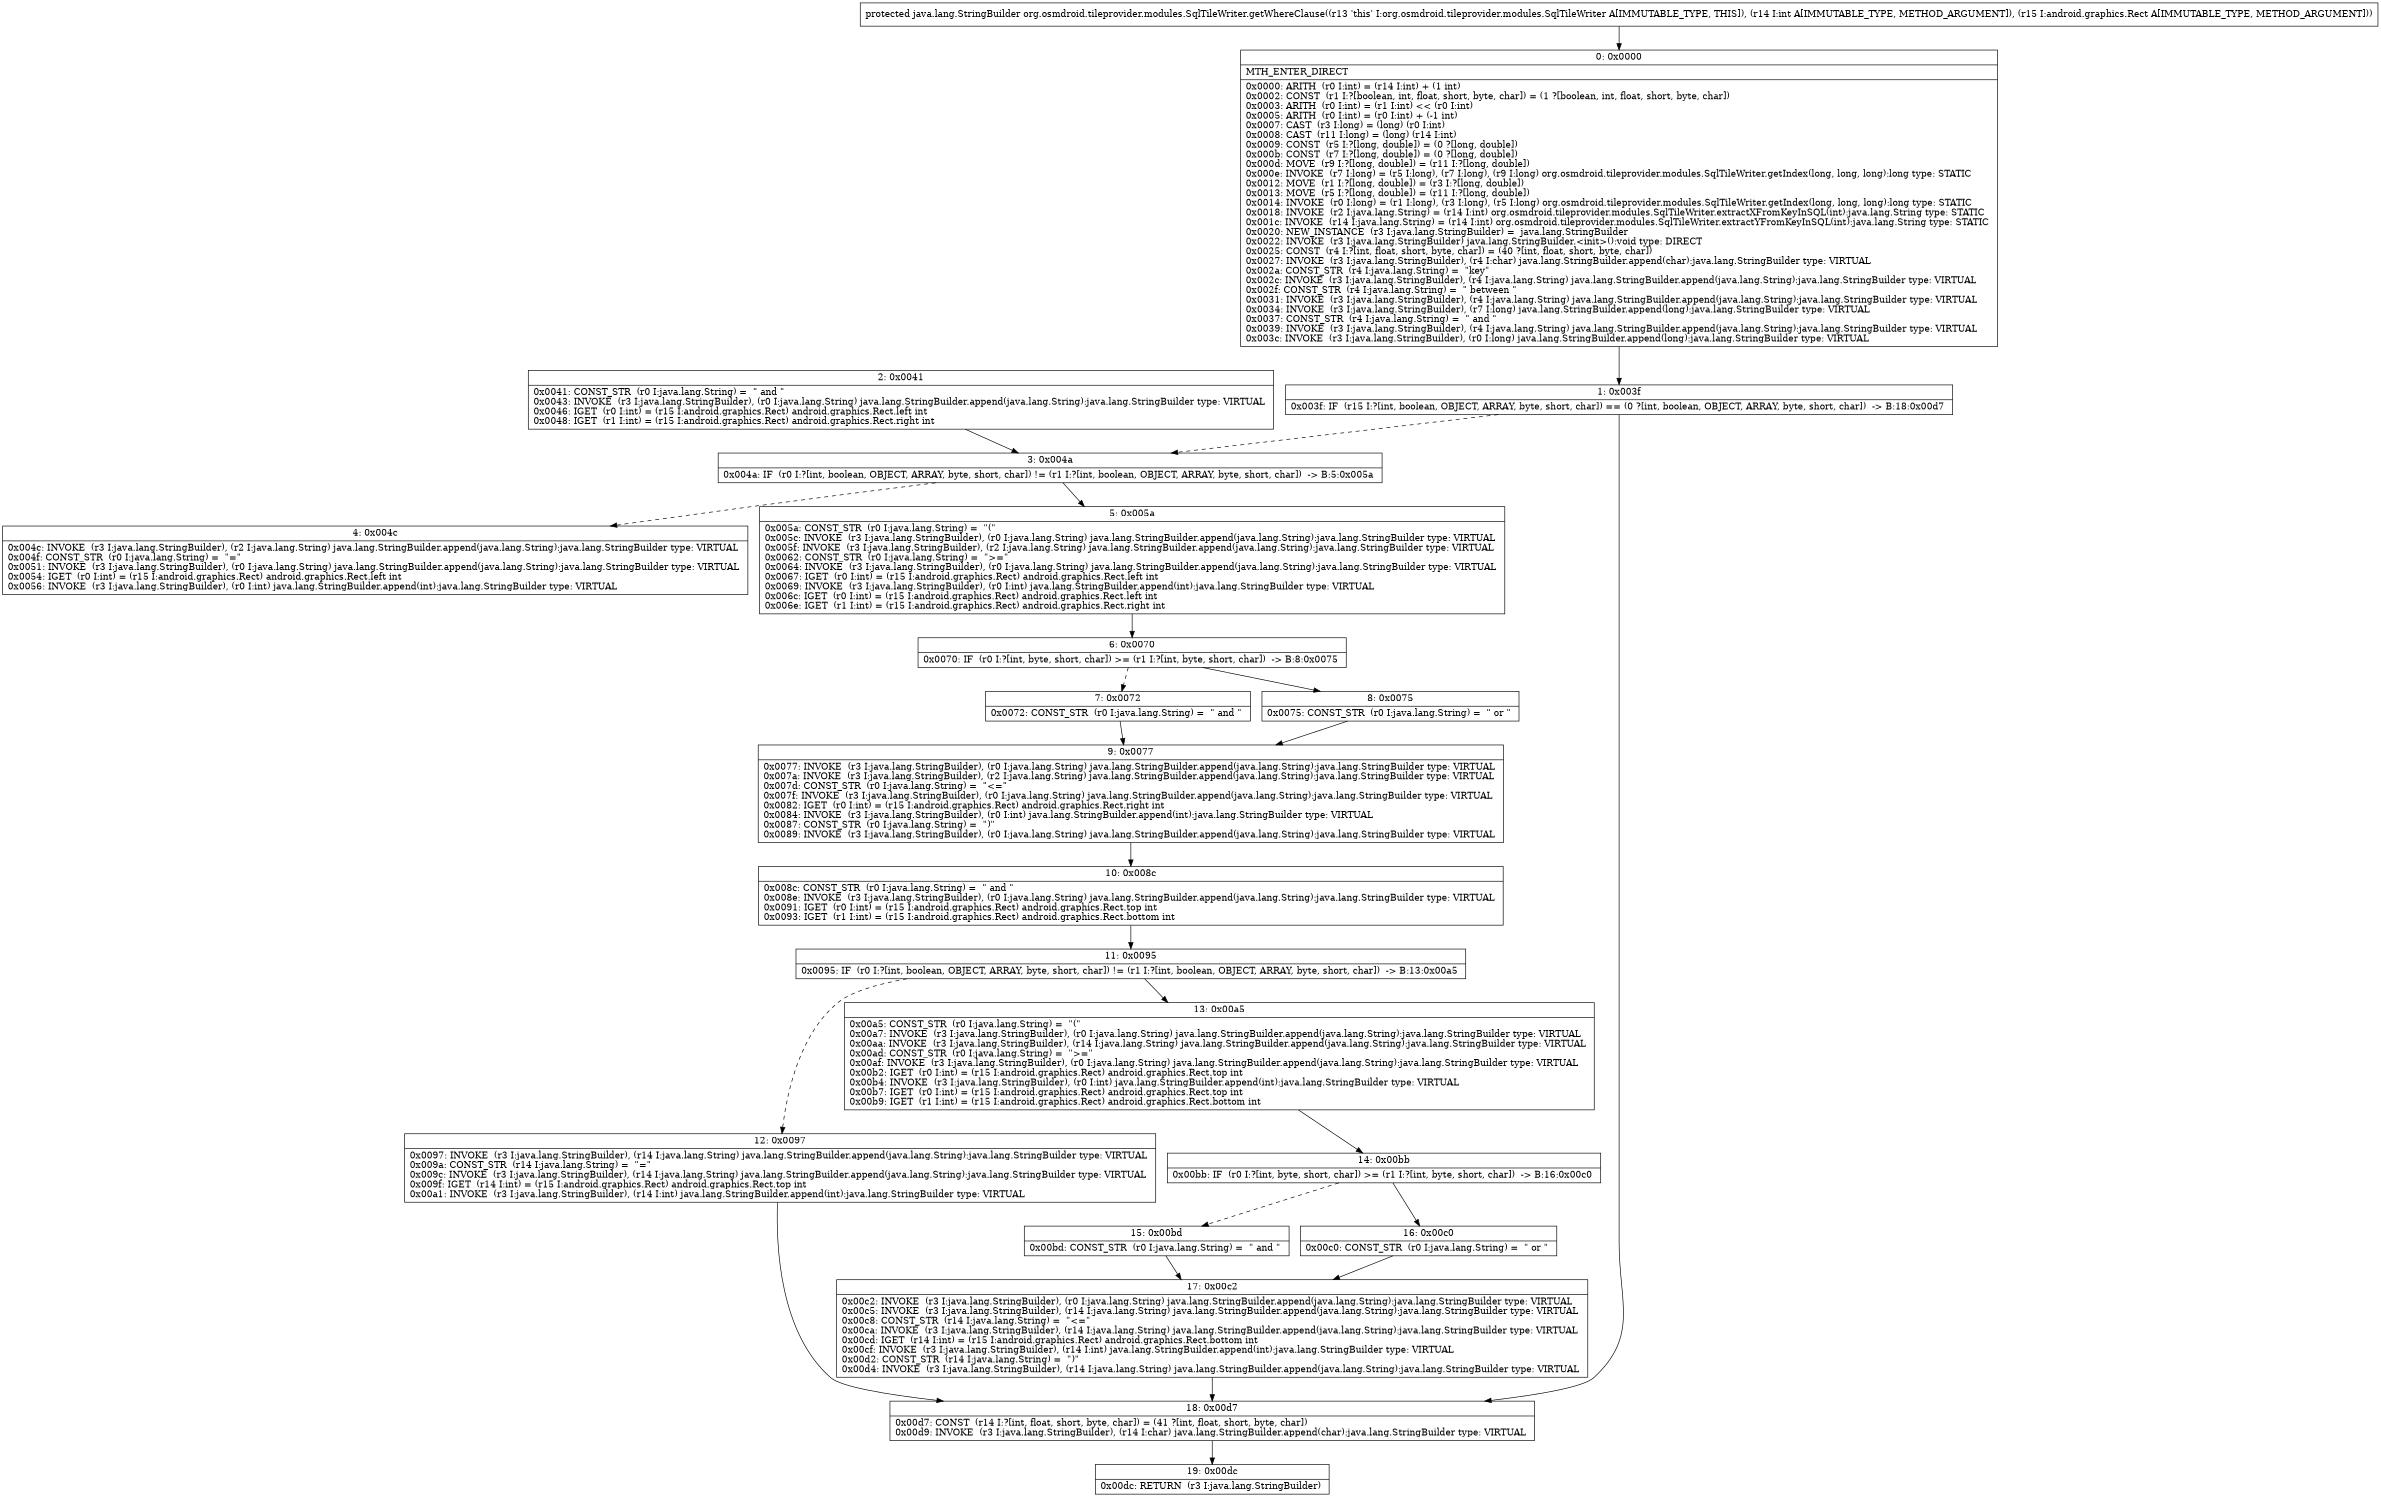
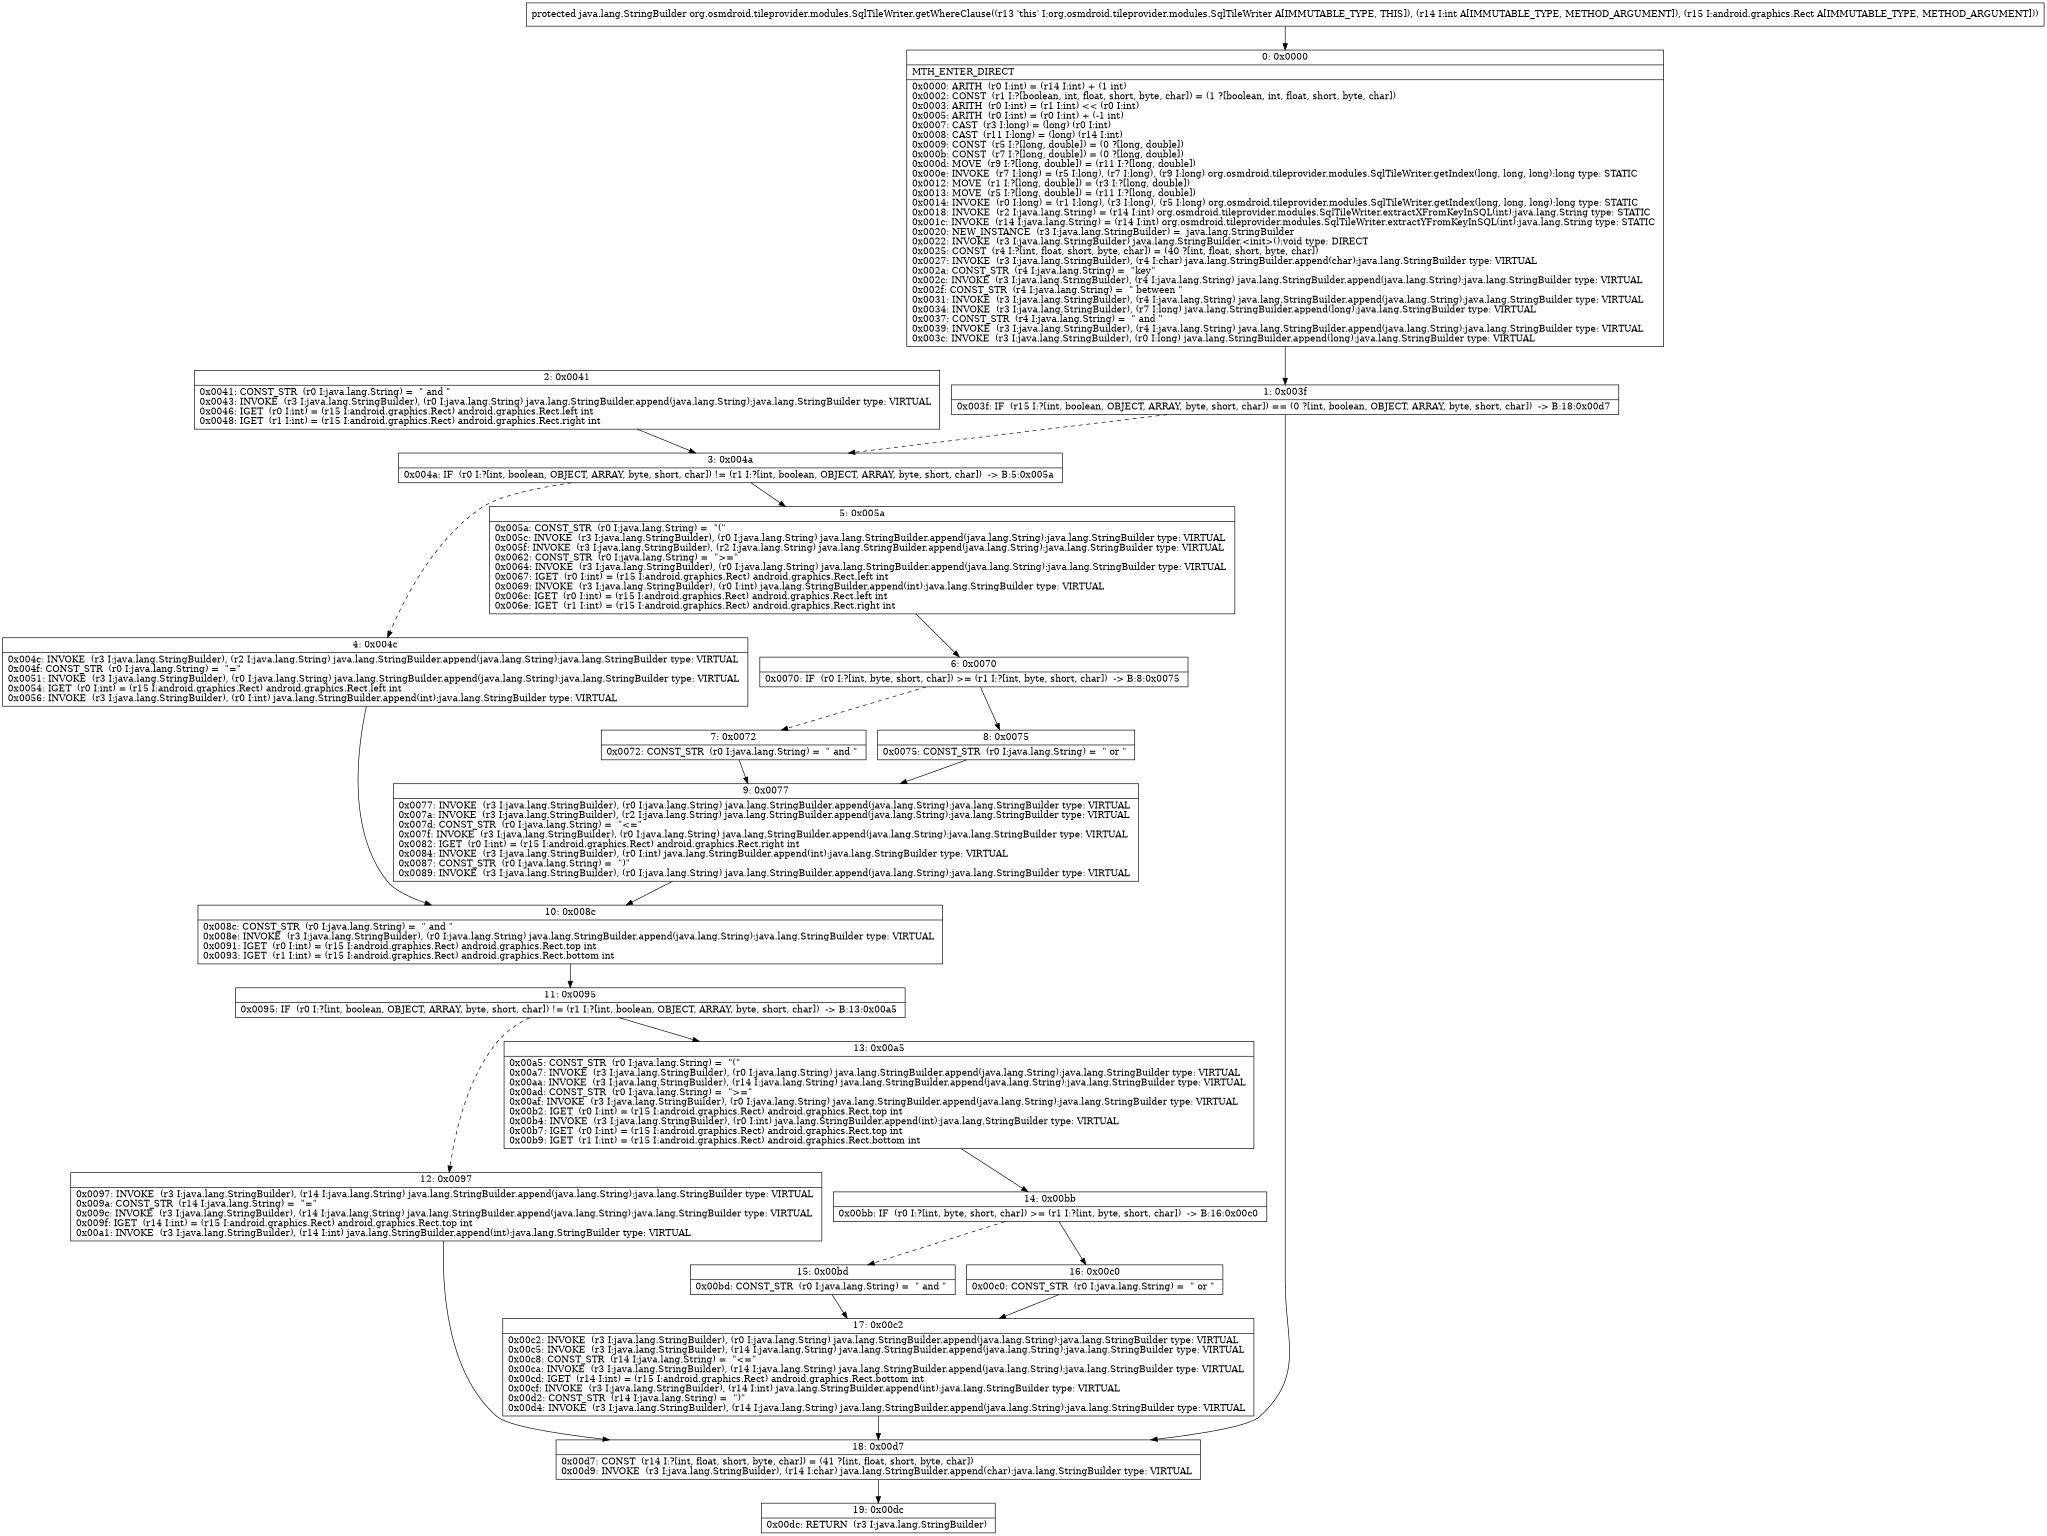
none -> (361, 818)
